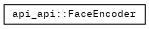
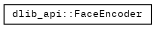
(75, 14) -> (78, 14)
